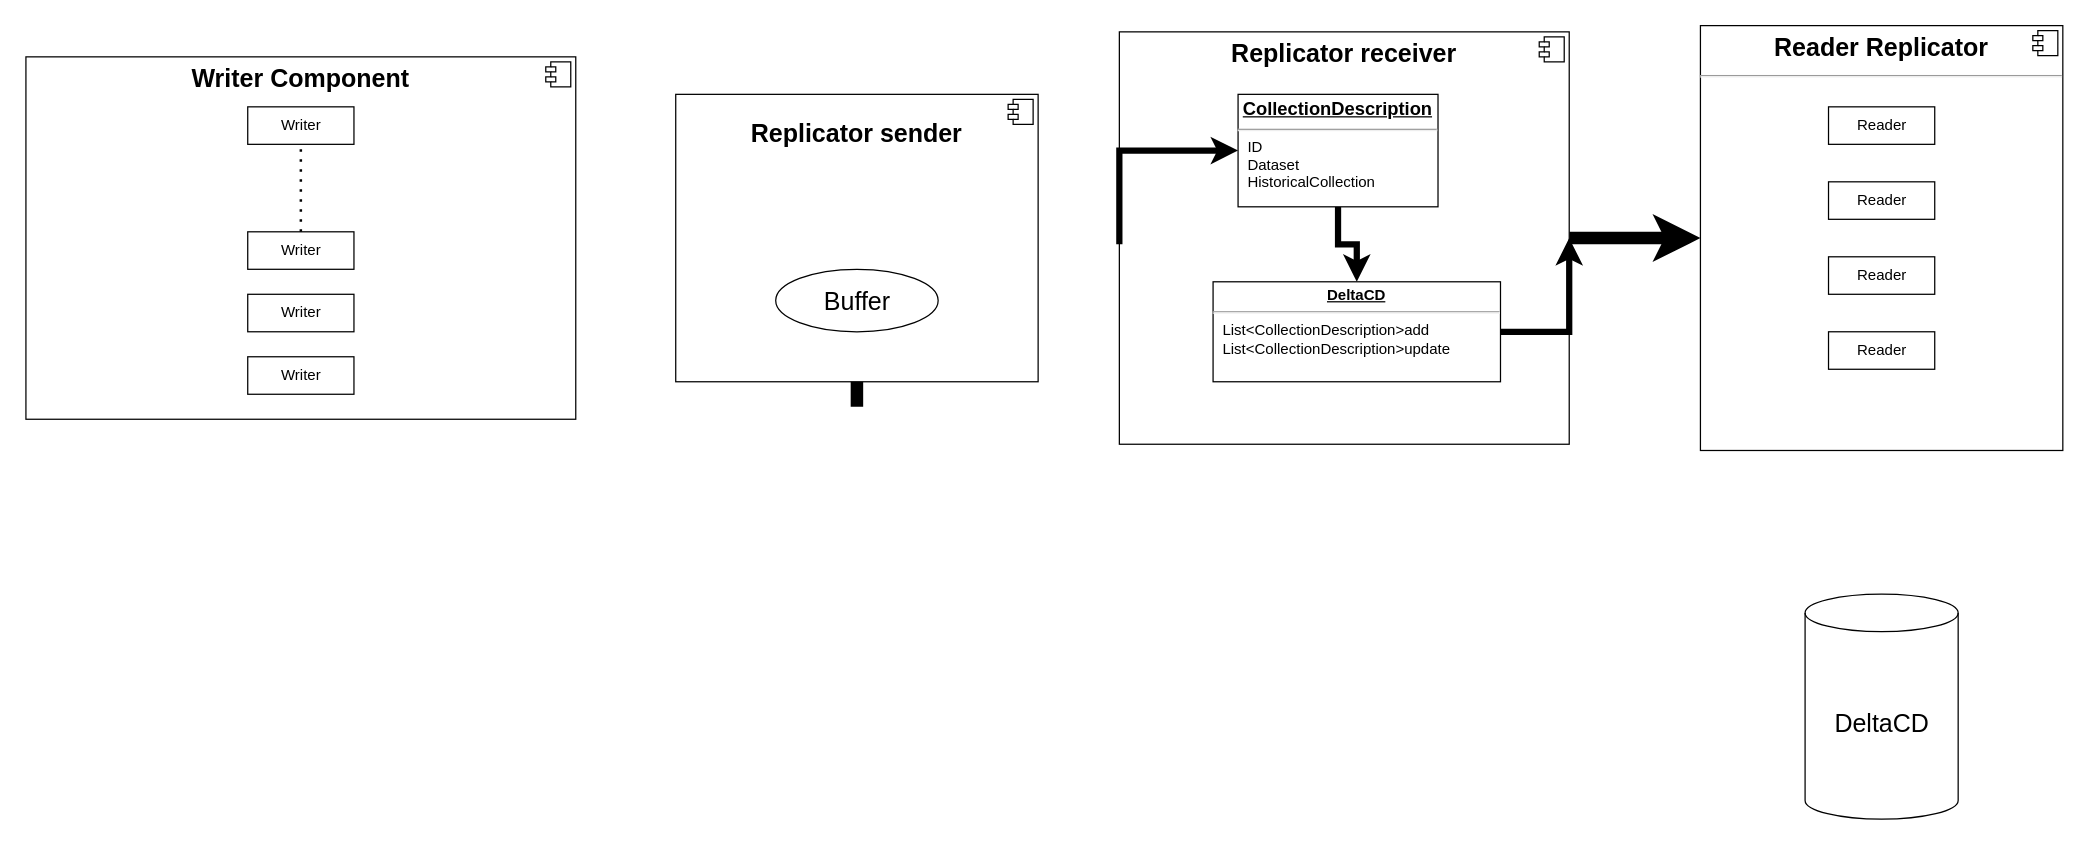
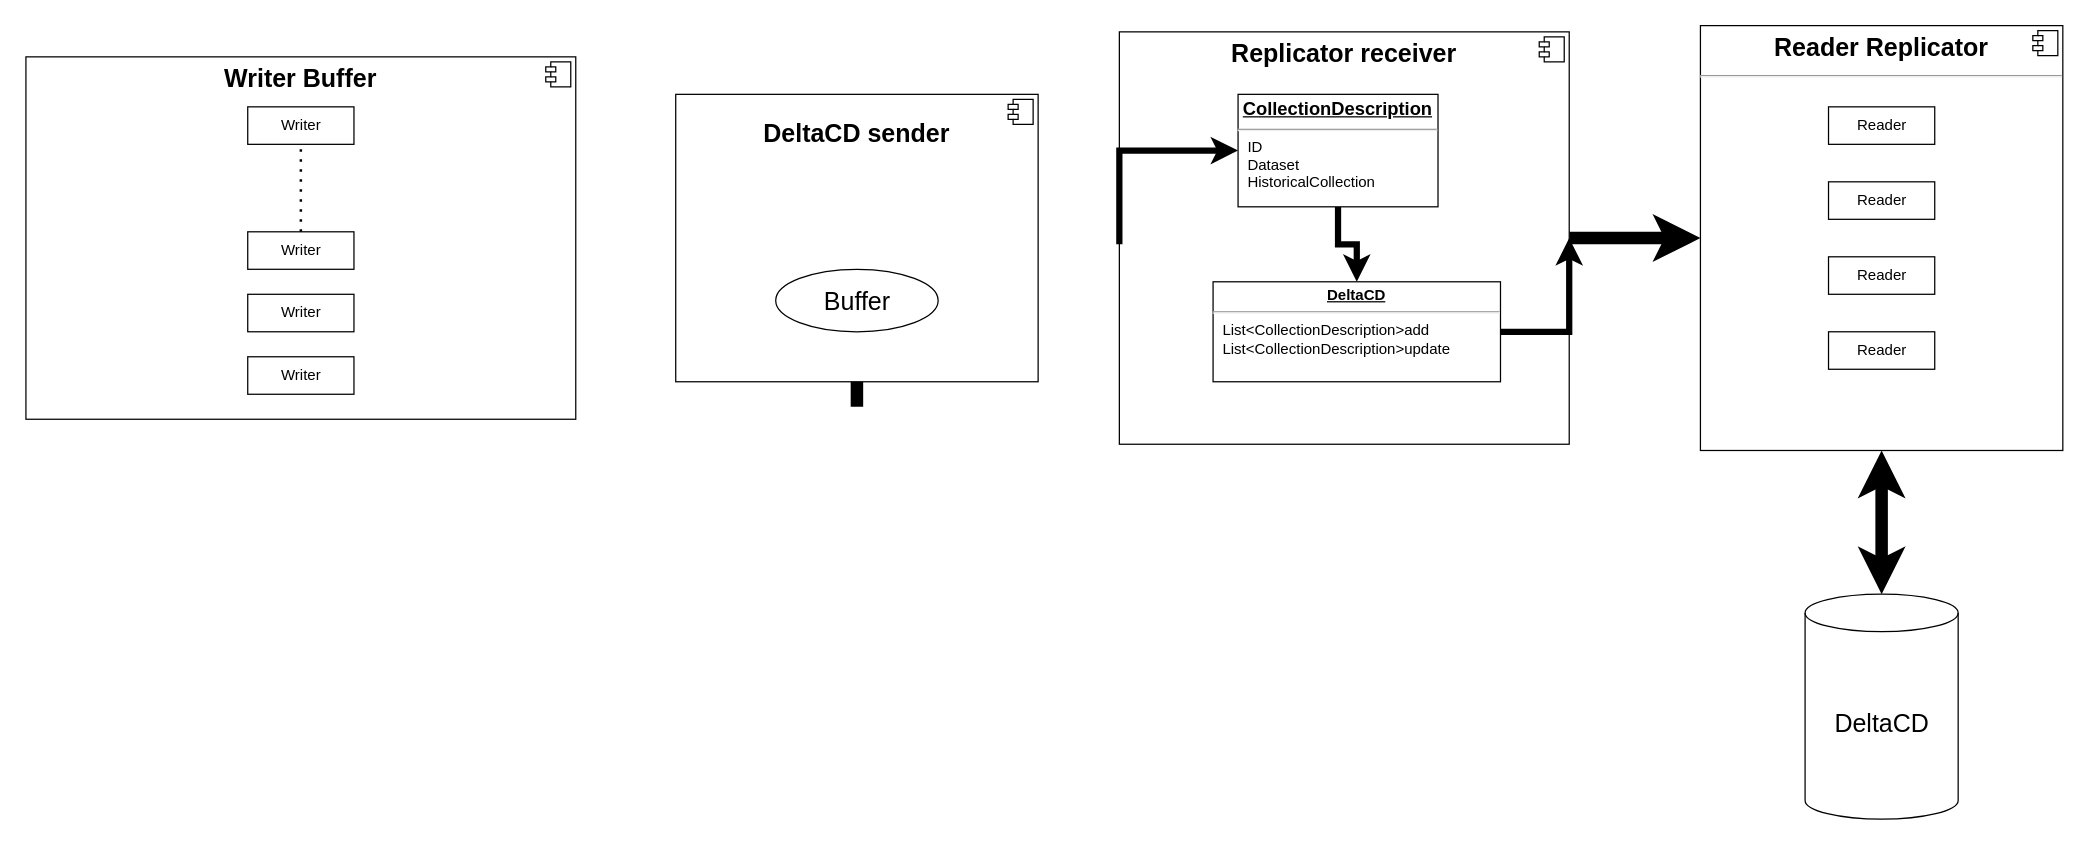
(89, 57) -> (76, 57)
(785, 94) -> (767, 94)
none -> (1882, 523)
